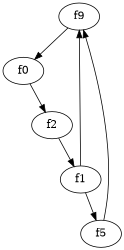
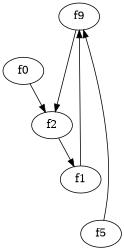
(54, 41) -> (67, 67)
(89, 203) -> none
